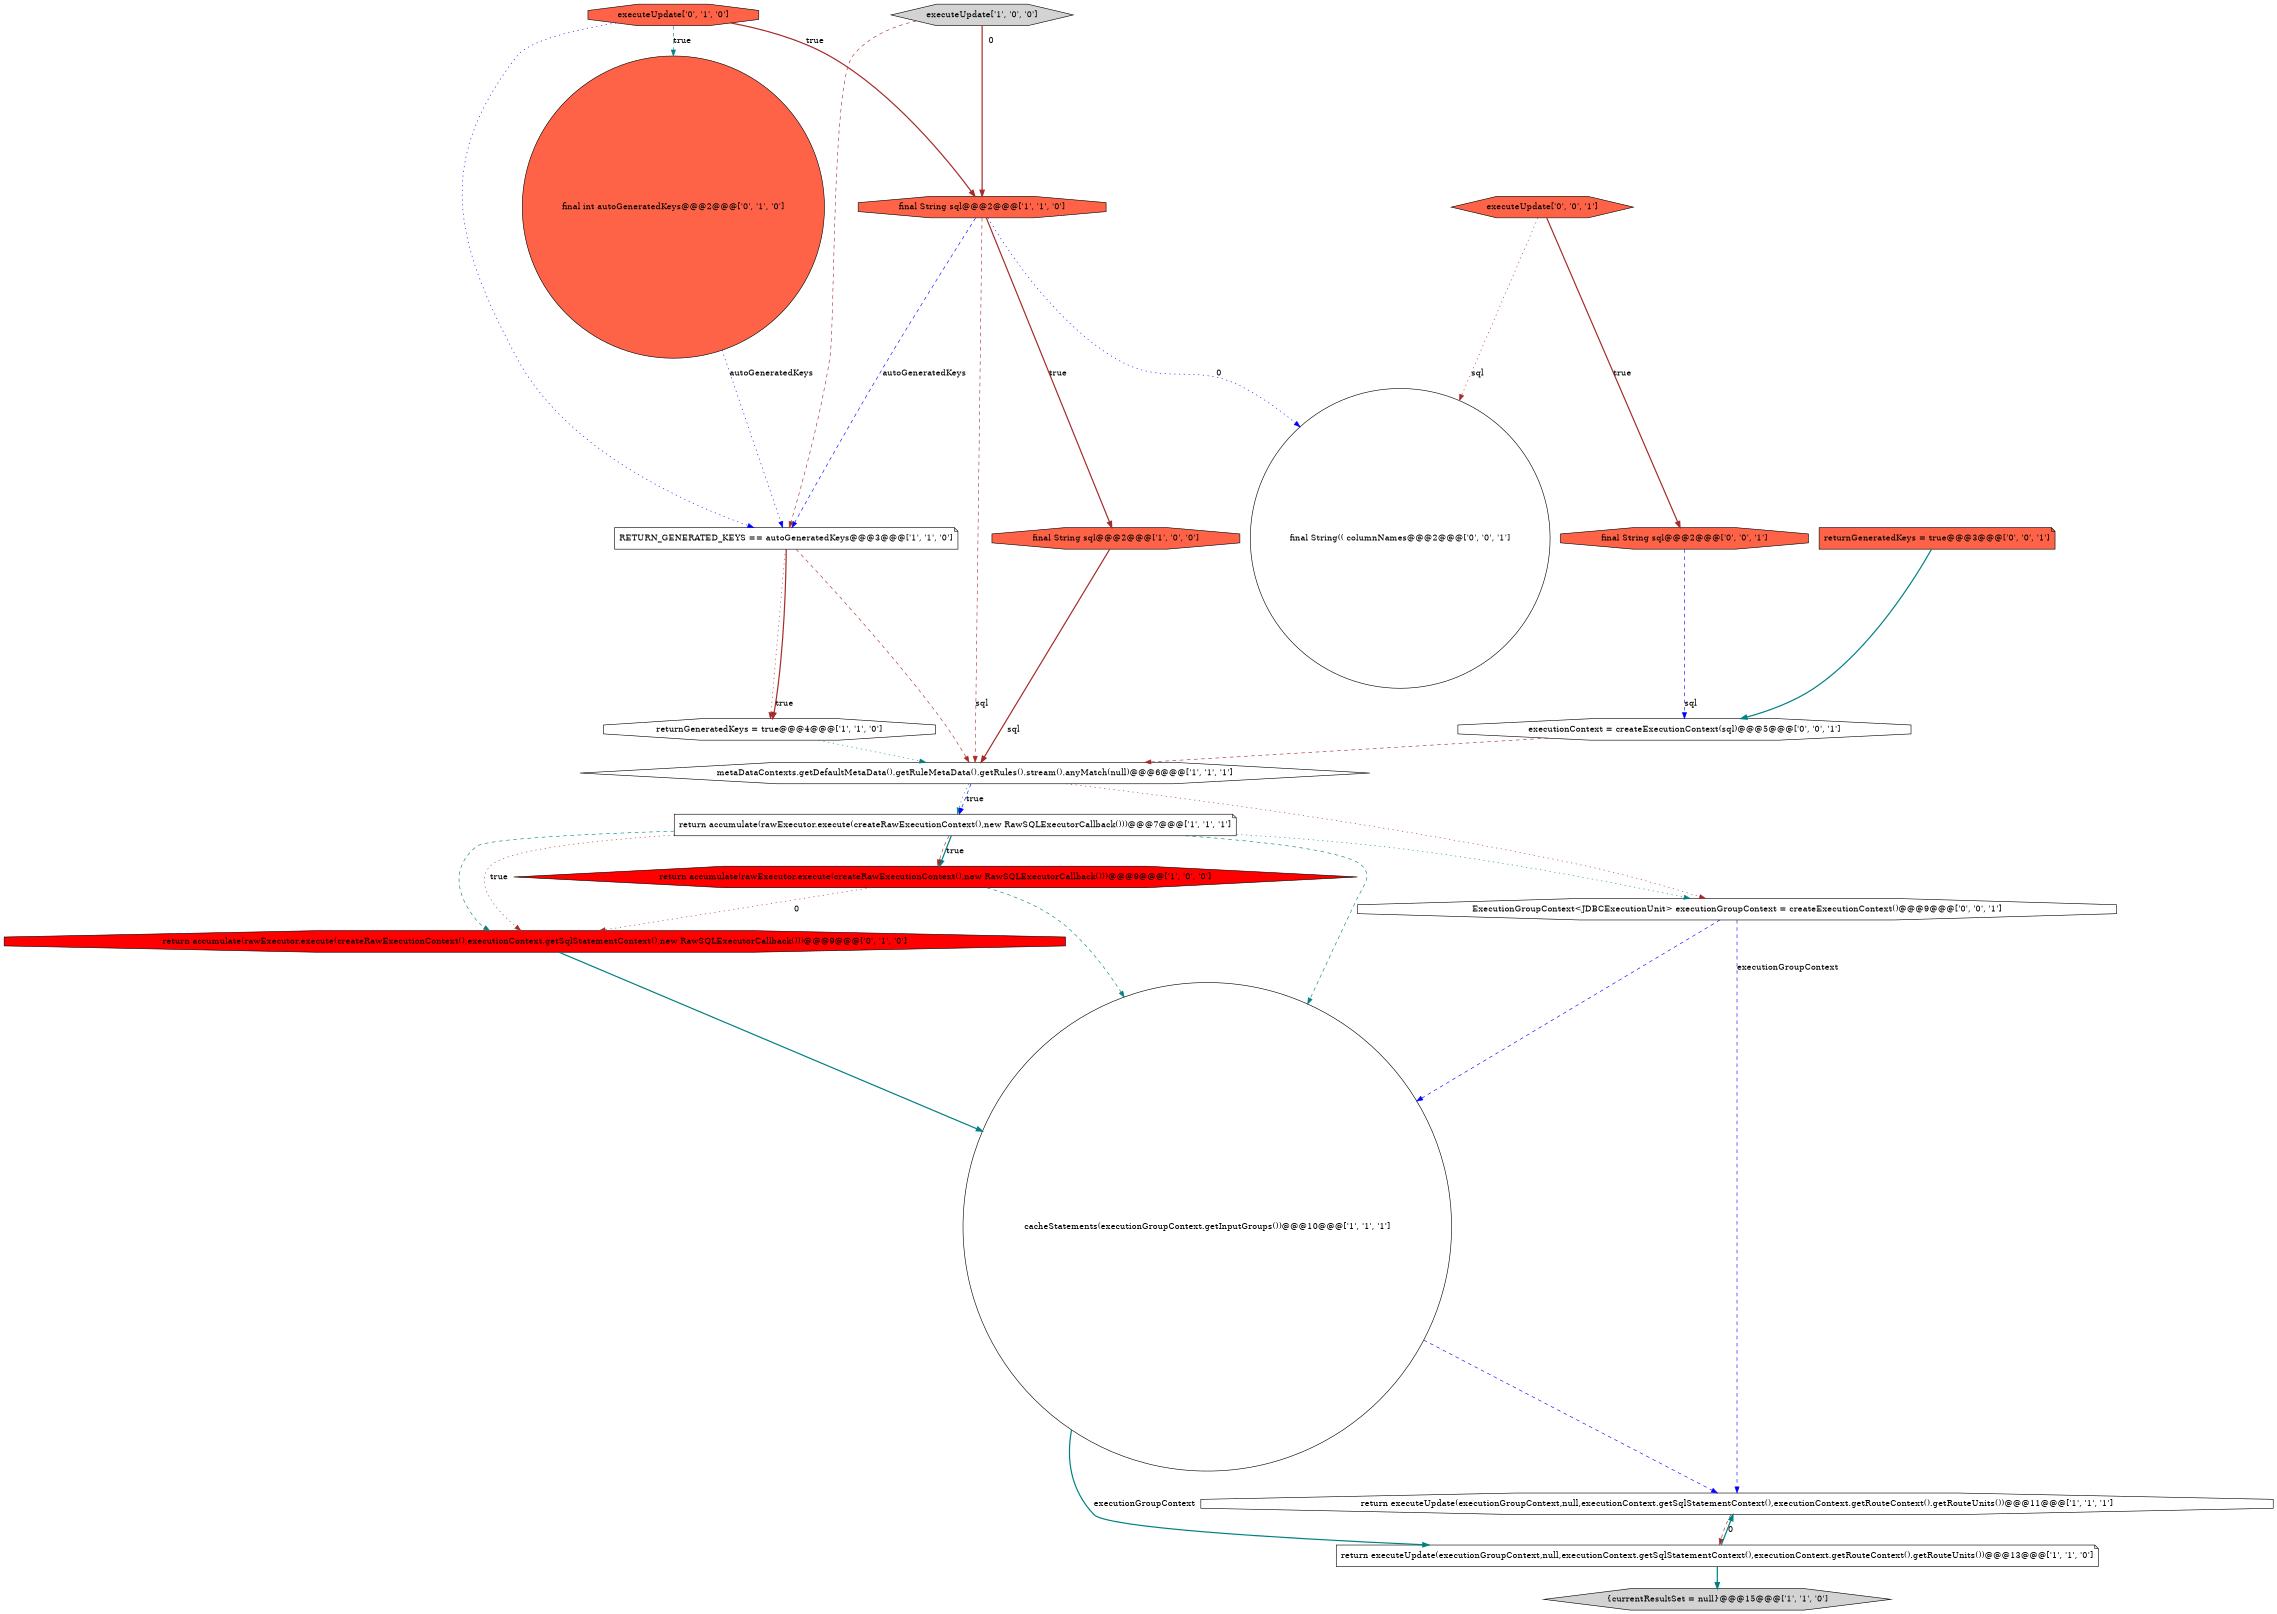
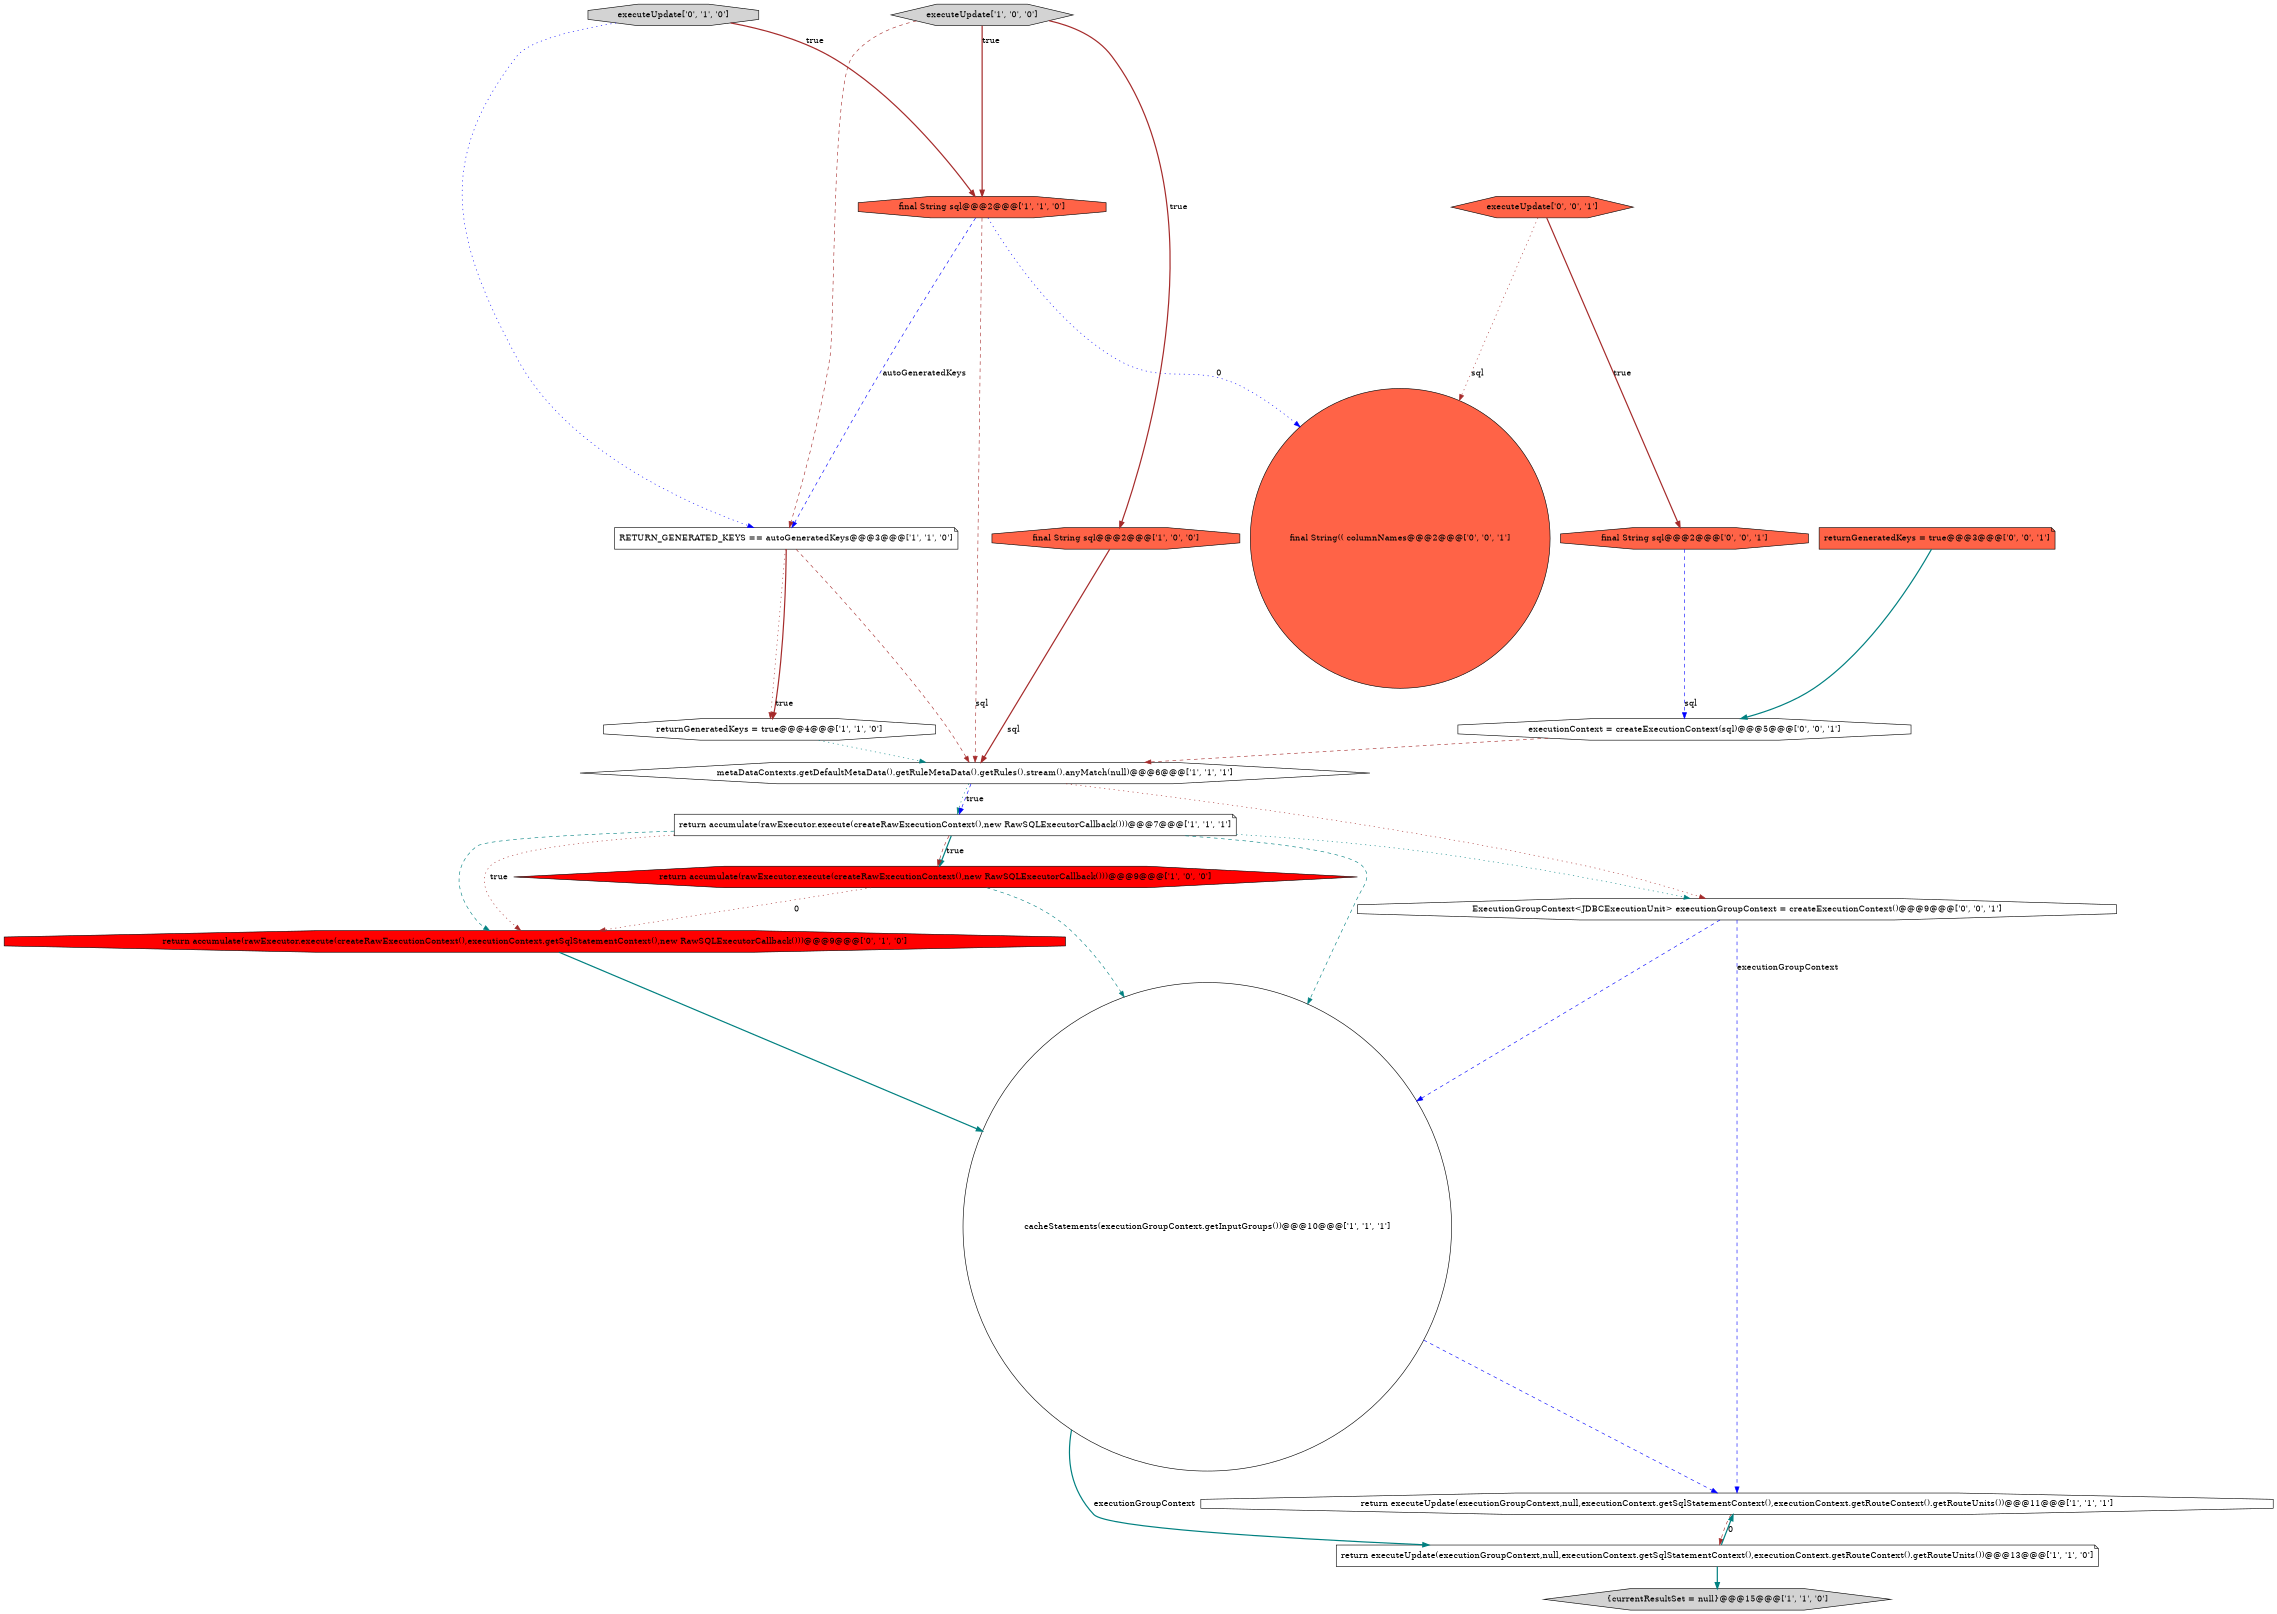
(673, 15) -> (673, 15)
(991, 41) -> (991, 41)
(673, 207) -> none
(1048, 370) -> (1170, 249)
(1400, 538) -> (1400, 538)
